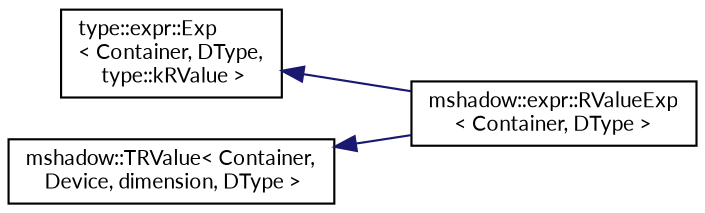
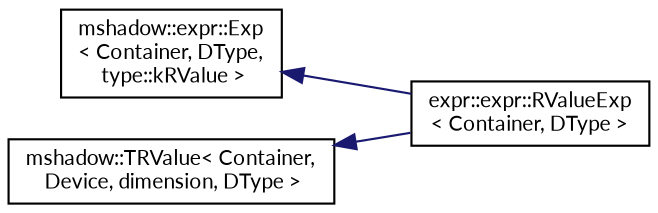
(171, 54) -> (171, 54)
(554, 114) -> (530, 114)
